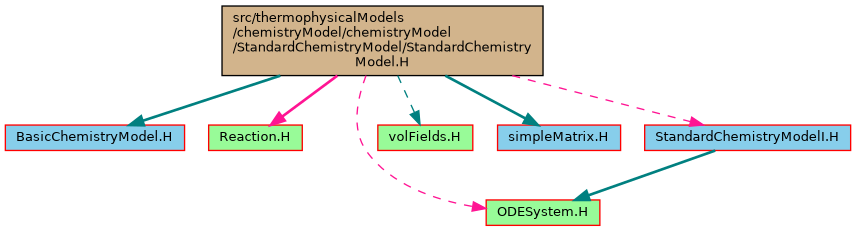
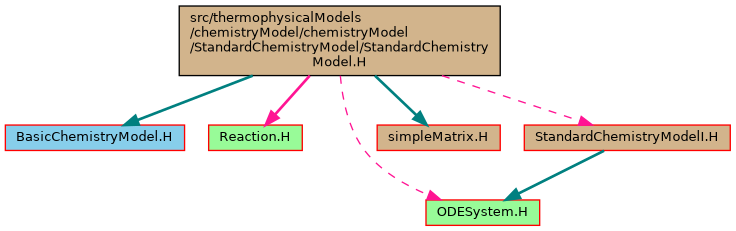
(425, 138) -> none
(559, 138) -> (439, 138)
(748, 138) -> (627, 138)
